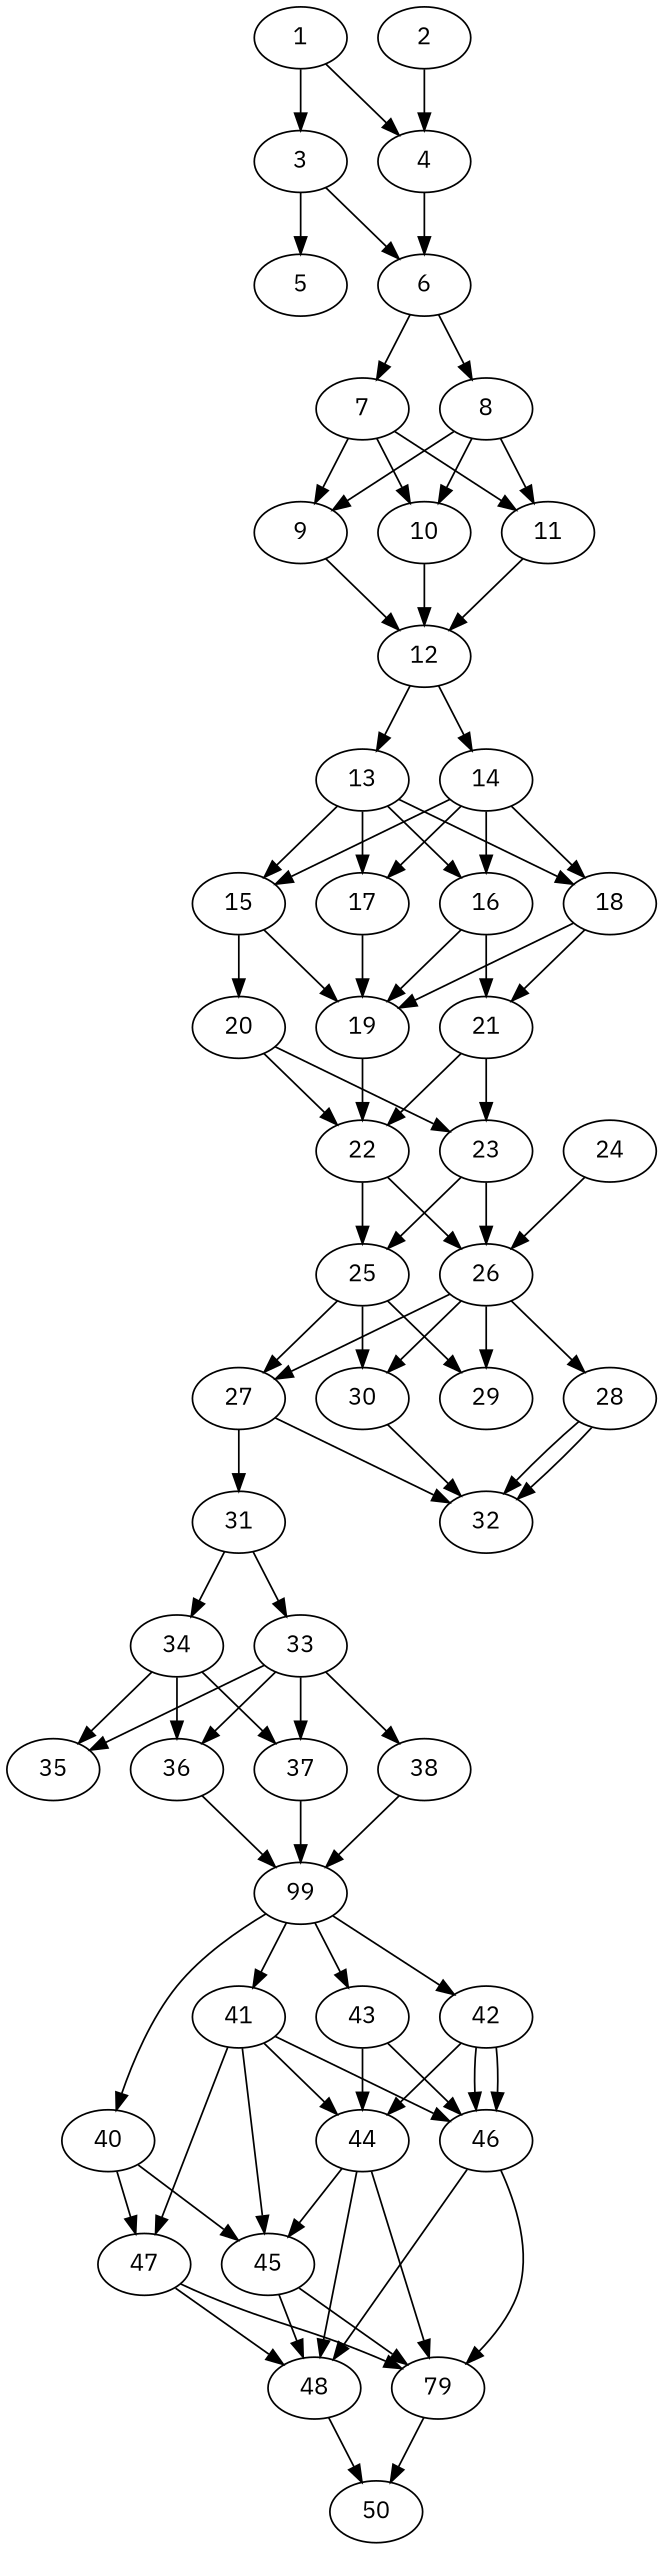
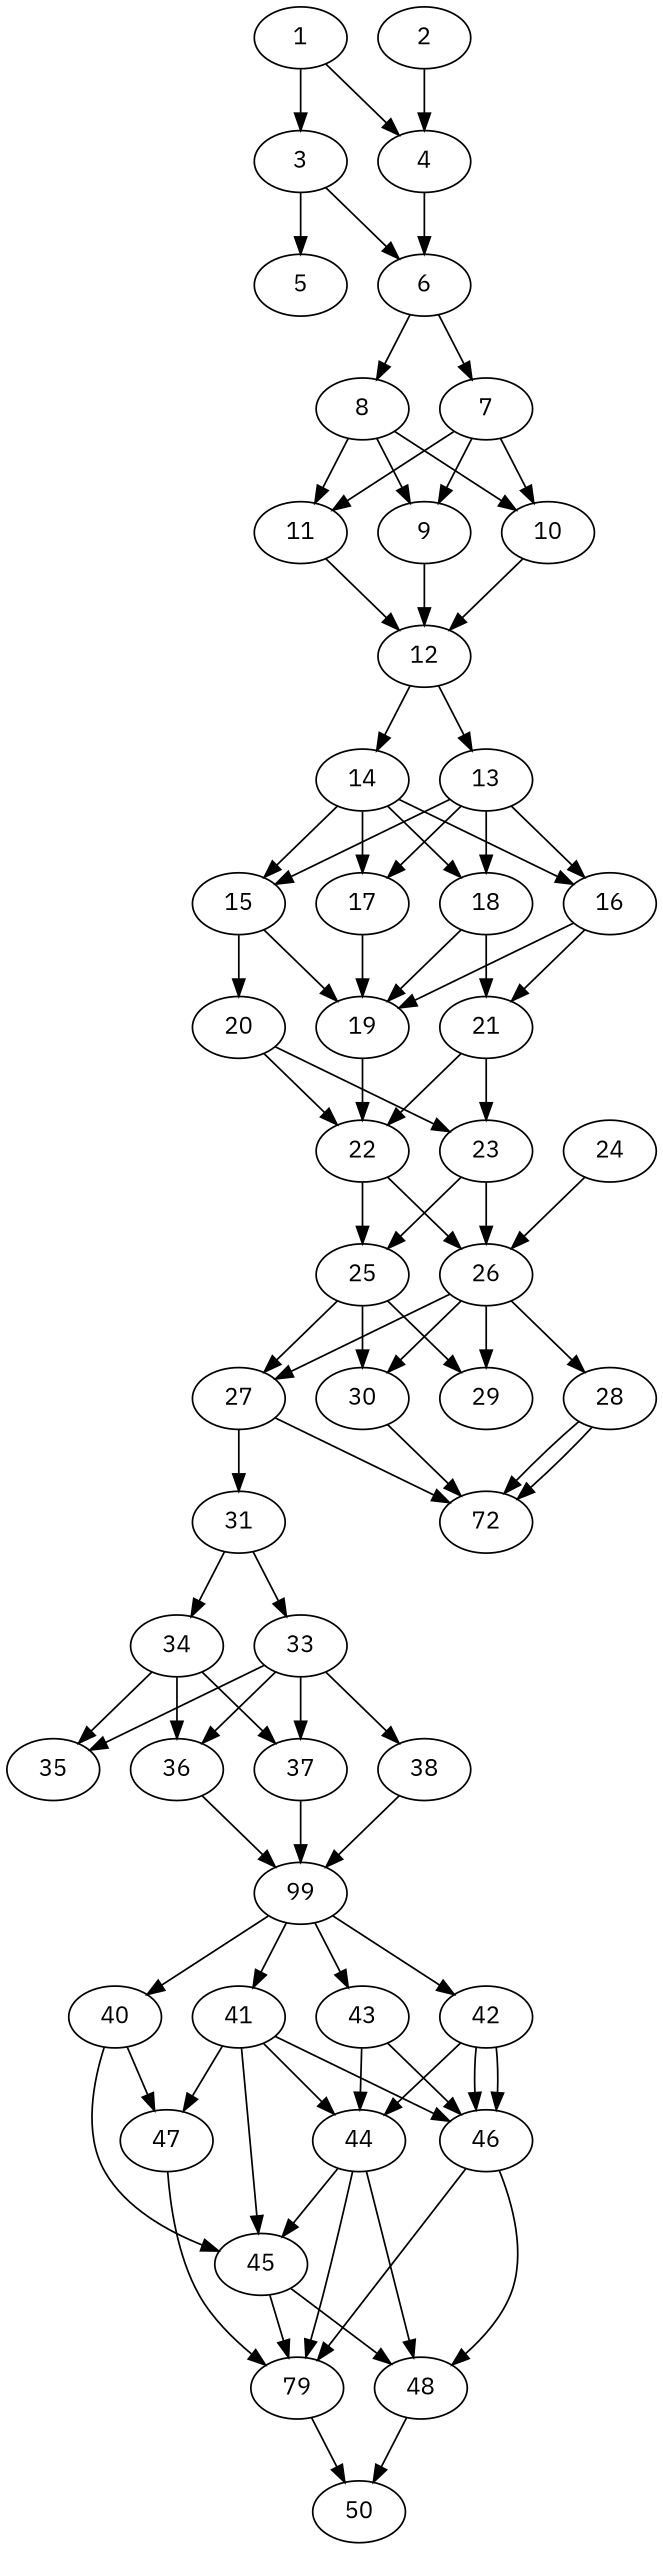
(486, 1522) -> (486, 1522)
(222, 2321) -> none
